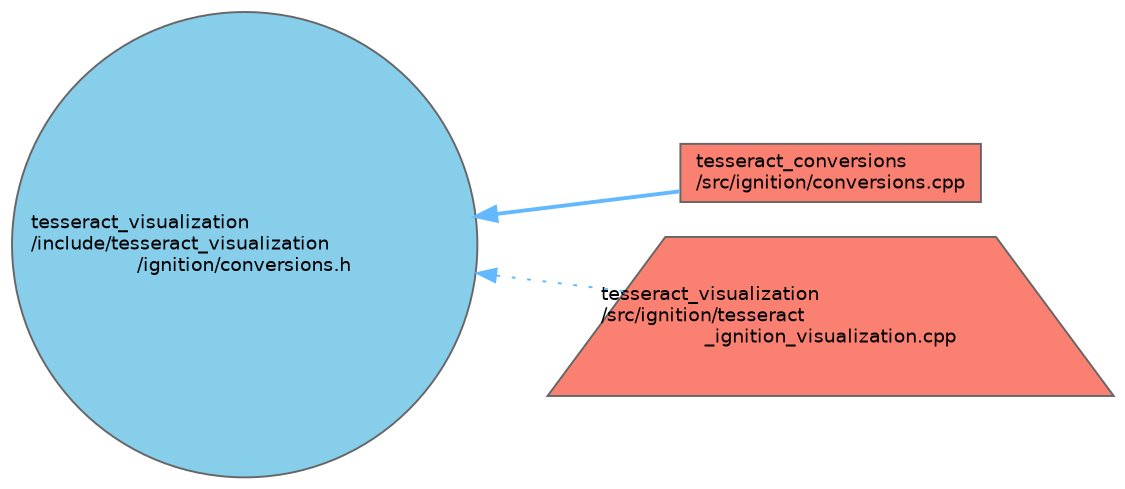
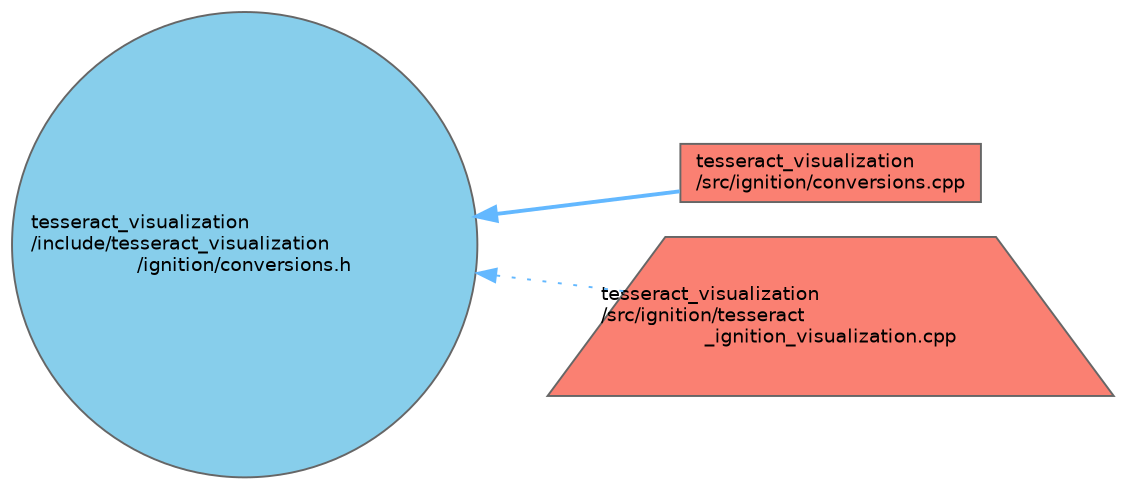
(831, 173) -> (831, 173)
